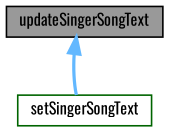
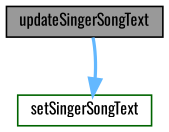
(74, 74) -> (95, 58)
